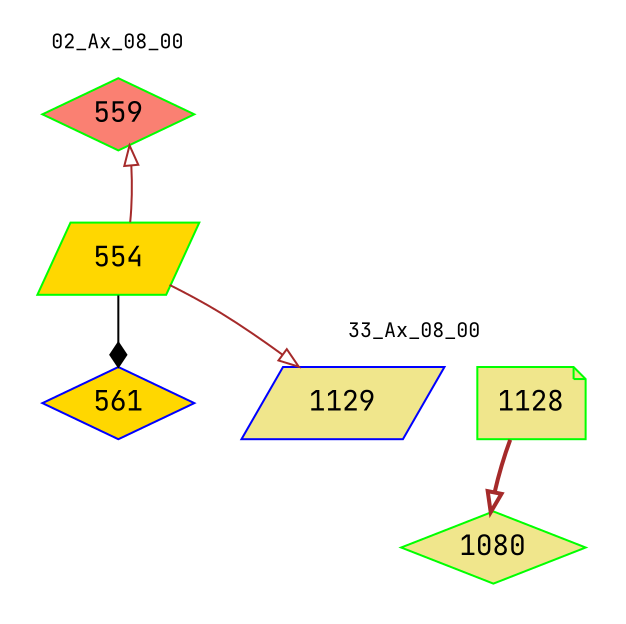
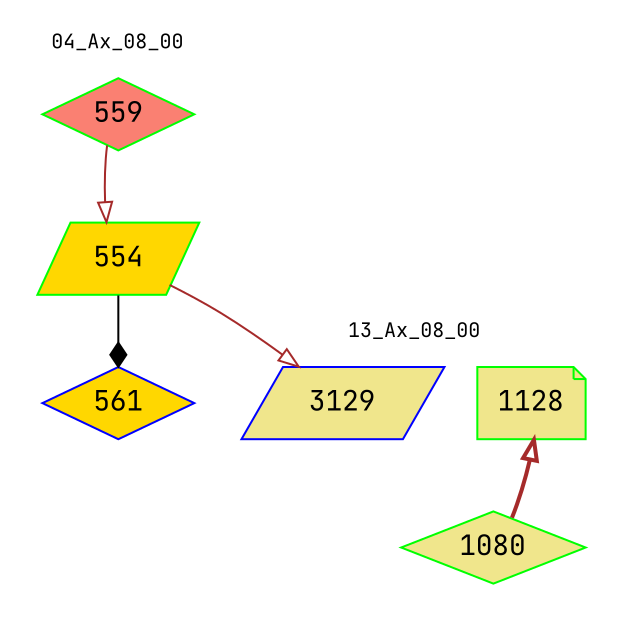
(118, 43) -> (118, 43)
(132, 194) -> (105, 174)
(415, 332) -> (415, 332)
(343, 403) -> (343, 403)
(502, 466) -> (522, 489)
